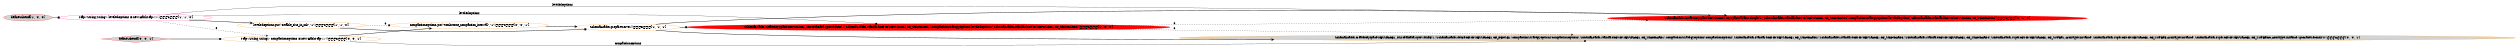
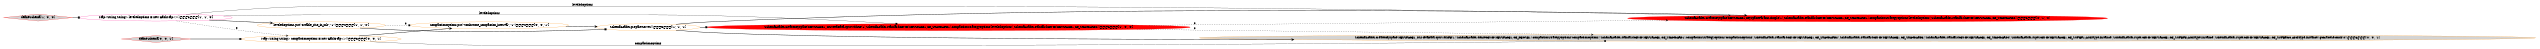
(28, 18) -> (38, 18)
